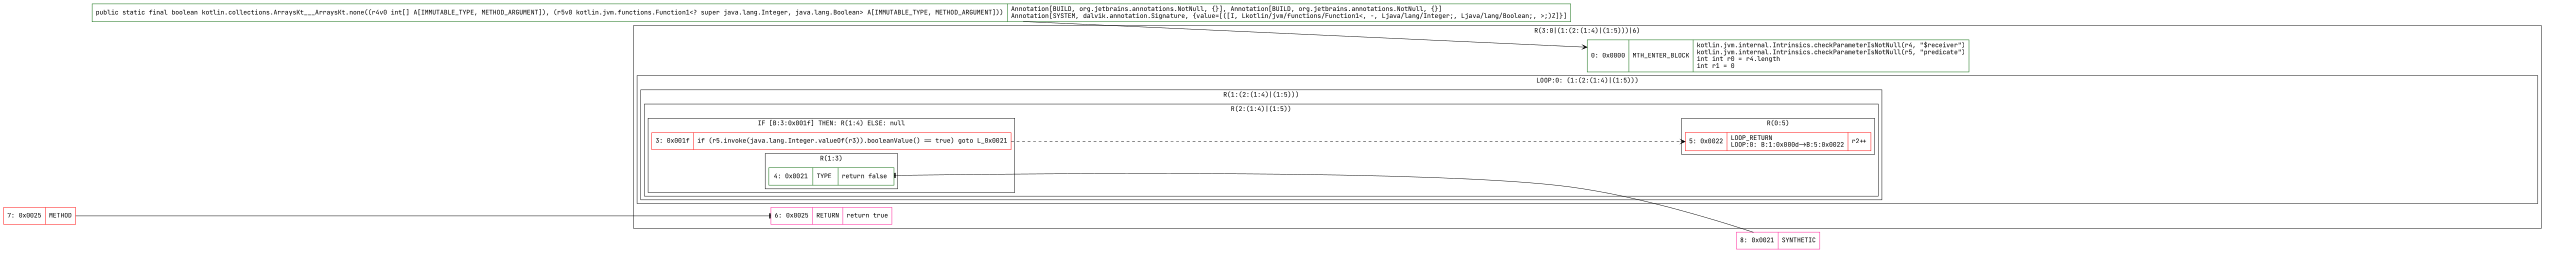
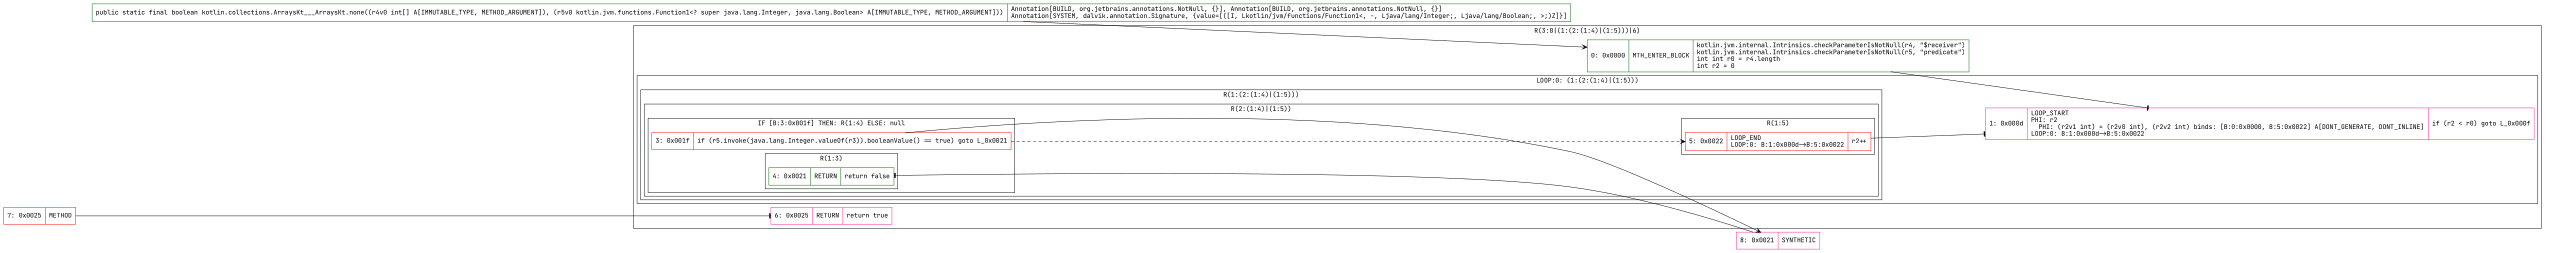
(1716, 66) -> (1716, 66)
none -> (1340, 123)
(1778, 124) -> (1778, 124)
none -> (2260, 124)
(1752, 138) -> (1746, 138)
(824, 176) -> (826, 176)
